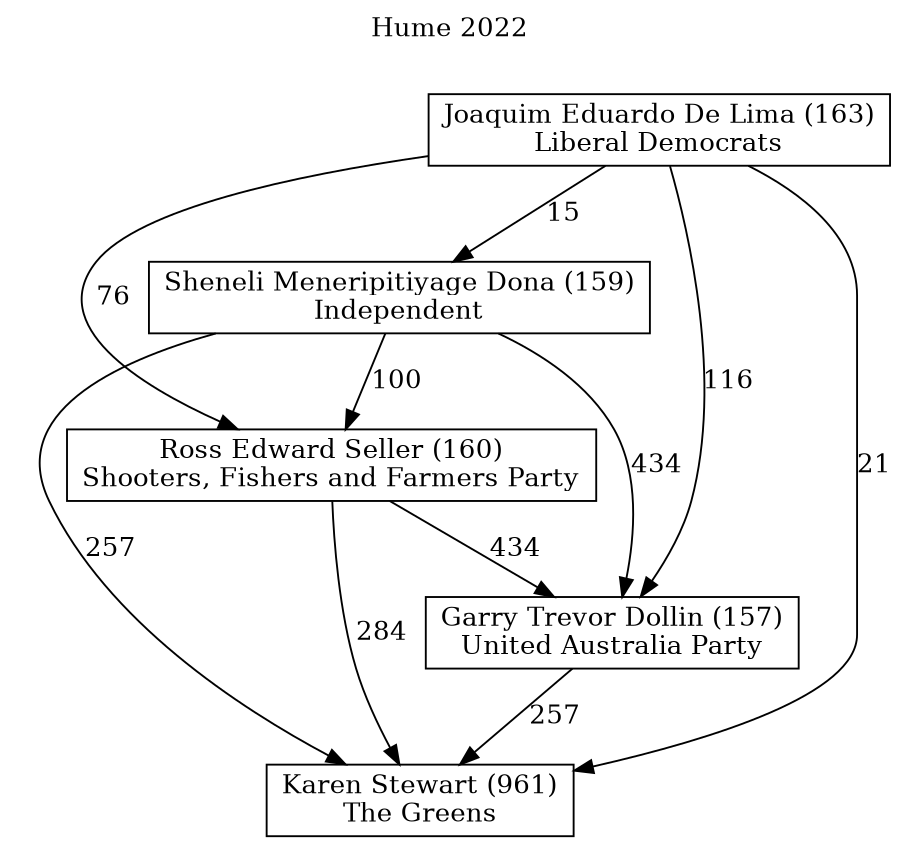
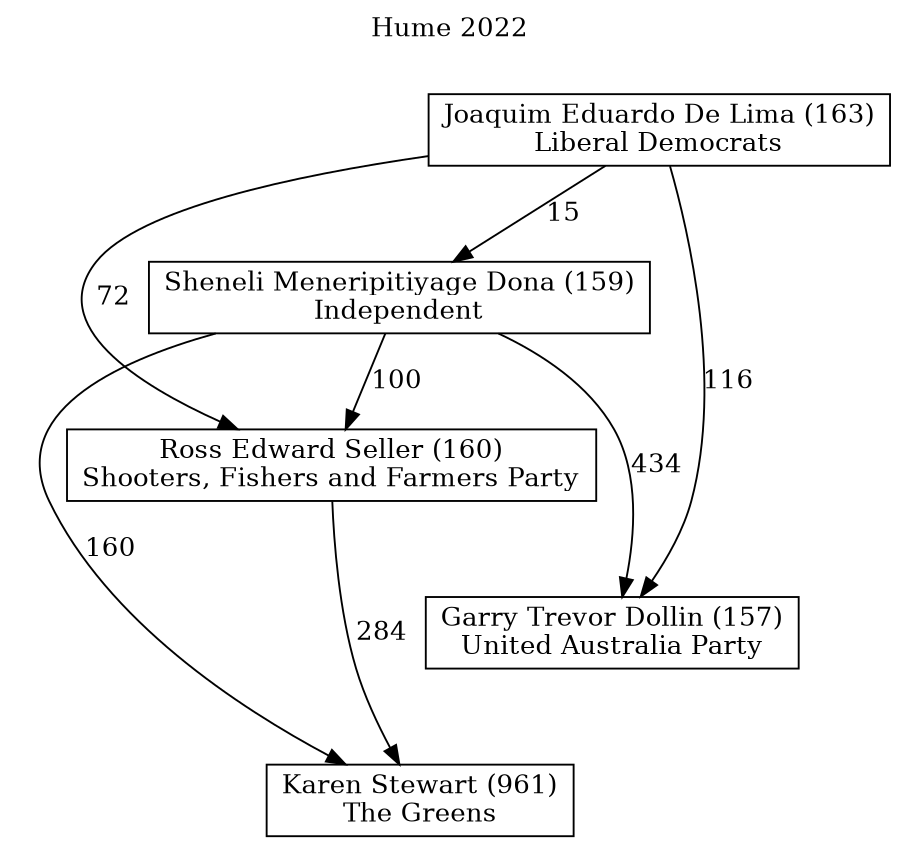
(114, 298) -> (114, 298)
(857, 530) -> none
(464, 544) -> none
(111, 549) -> (111, 549)
(523, 710) -> none
